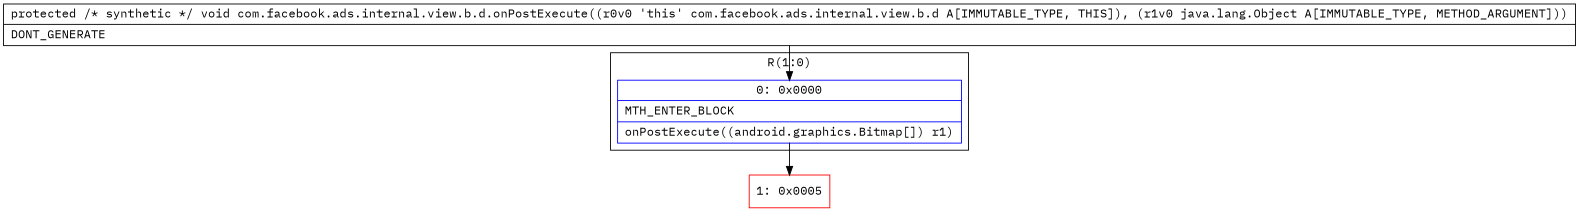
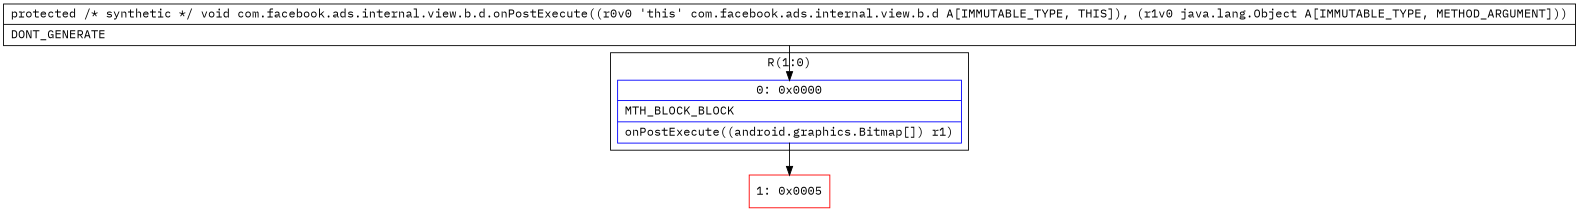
(680, 111) -> (680, 111)
